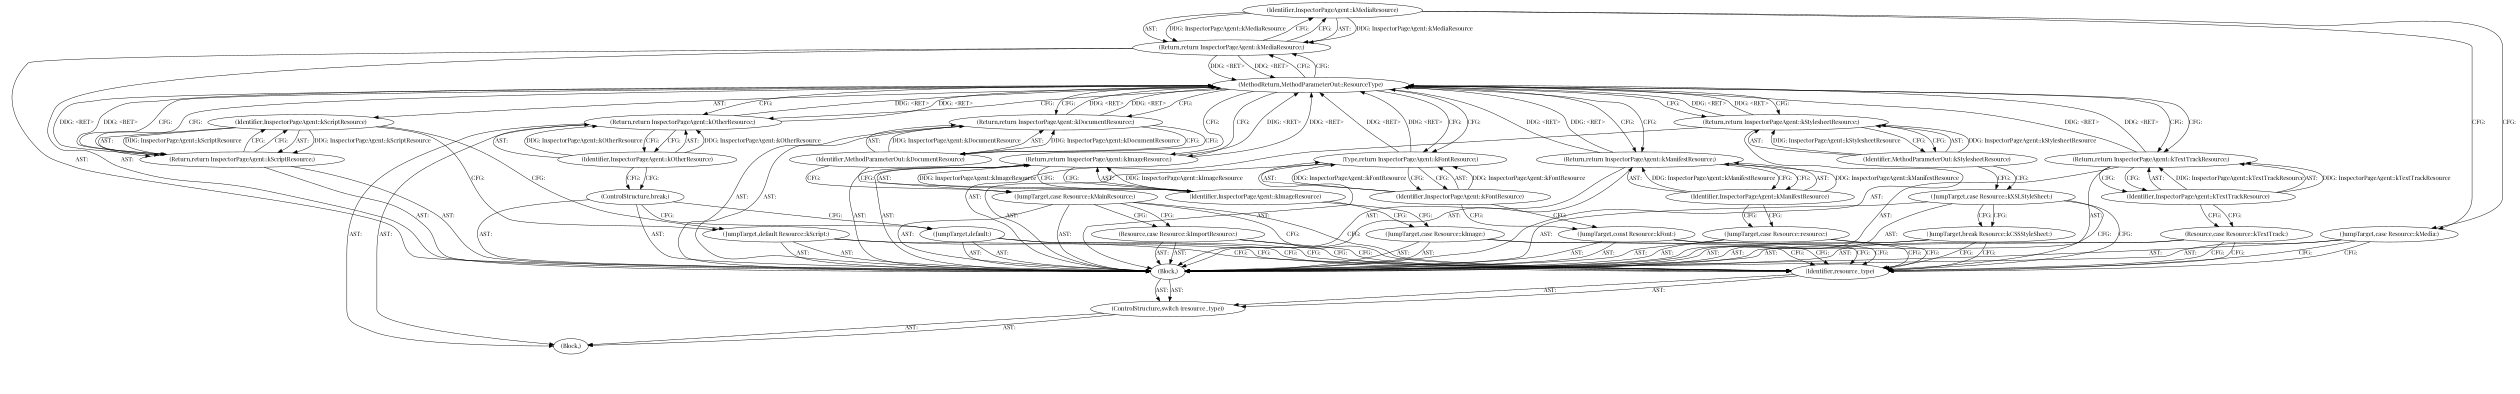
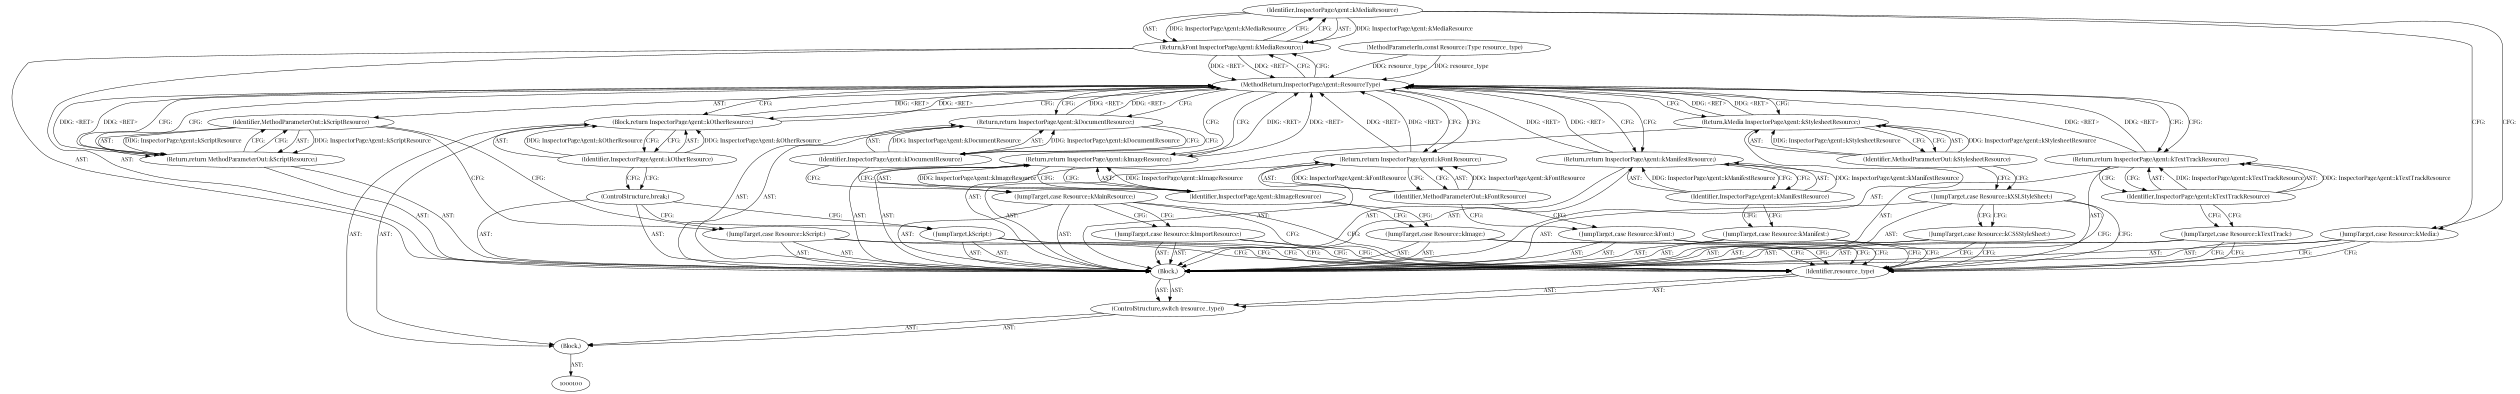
(1232, 48) -> (1232, 48)
none -> (1445, 48)
(1311, 85) -> (1311, 85)
(301, 122) -> (301, 122)
(683, 122) -> (683, 122)
(1781, 122) -> (1781, 122)
(242, 160) -> (242, 160)
(891, 160) -> (891, 160)
(1410, 160) -> (1410, 160)
(1460, 197) -> (1460, 197)
(776, 234) -> (776, 234)
(962, 234) -> (962, 234)
(1178, 234) -> (1178, 234)
(1627, 234) -> (1627, 234)
(1776, 234) -> (1776, 234)
(1989, 234) -> (1989, 234)
(2236, 234) -> (2236, 234)
none -> (571, 384)
